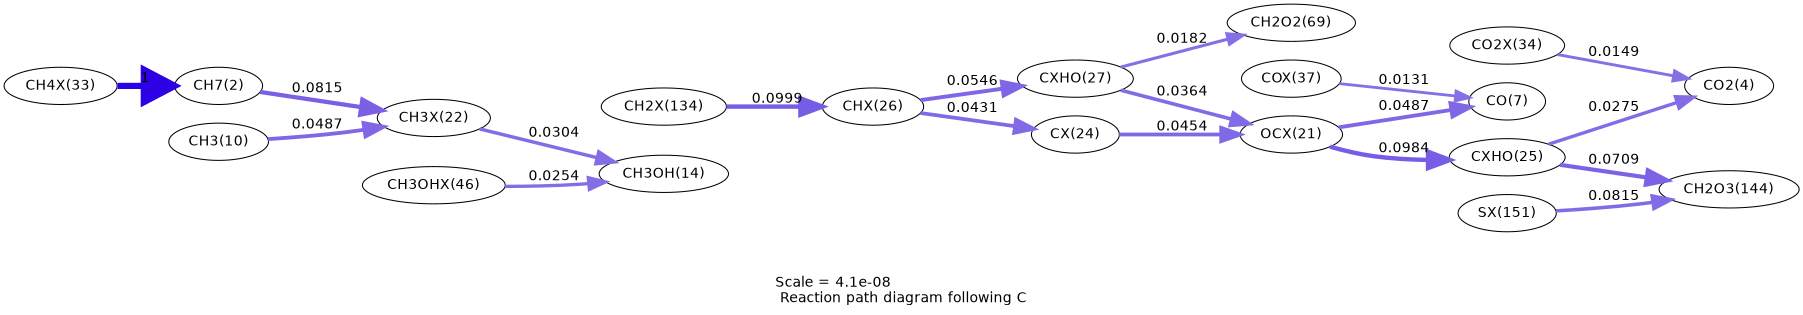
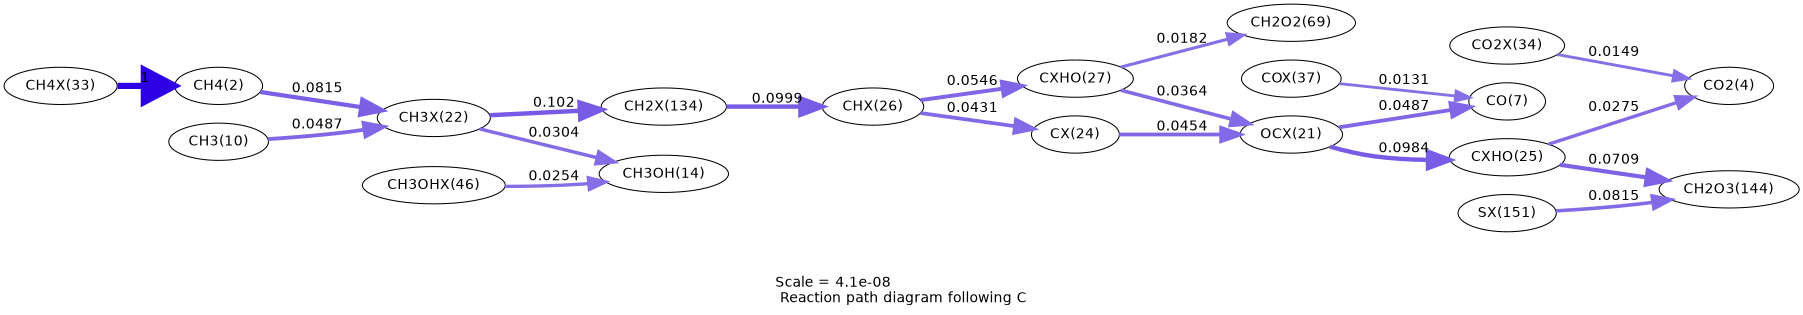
(219, 86) -> (219, 86)
none -> (535, 113)
